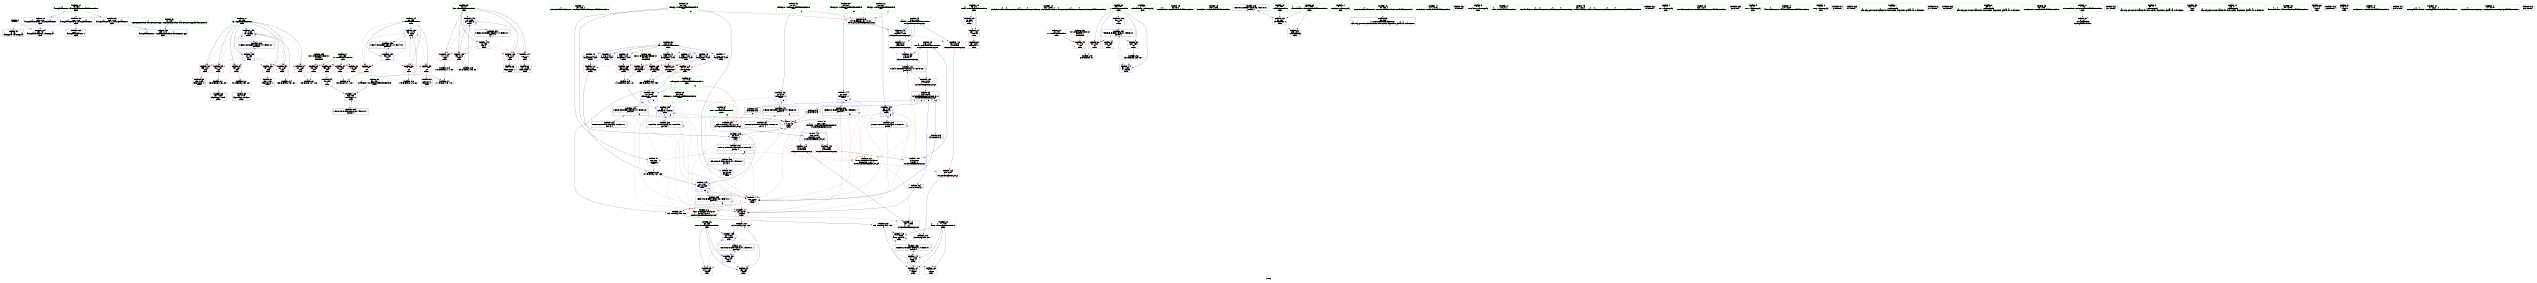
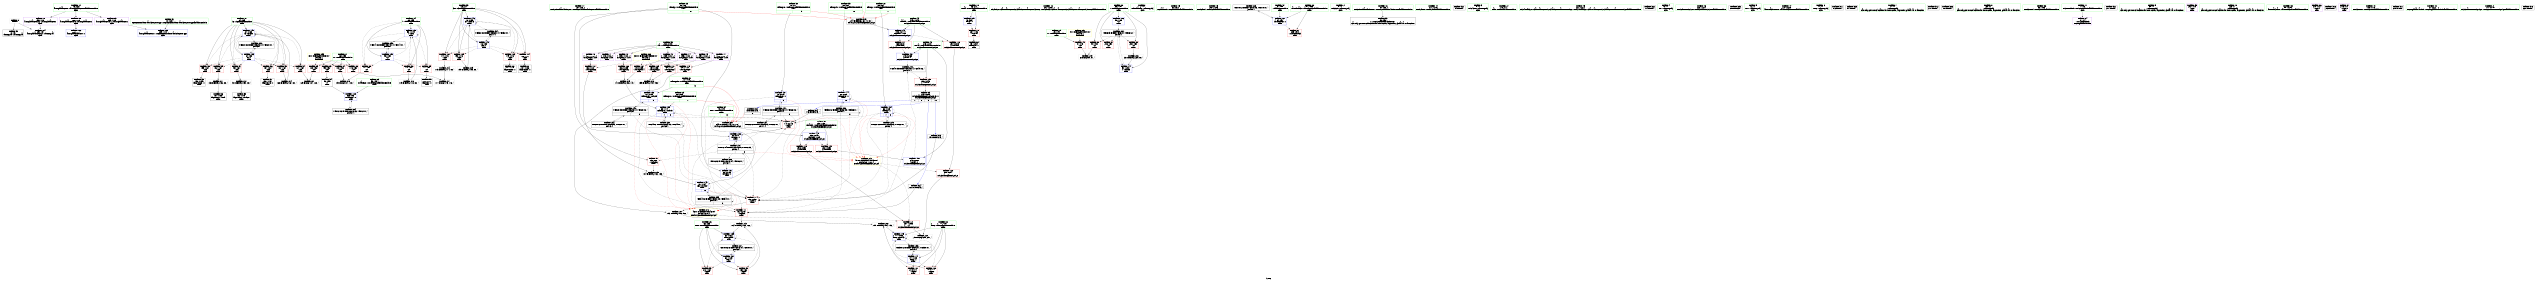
(1735, 9) -> (1735, 9)
